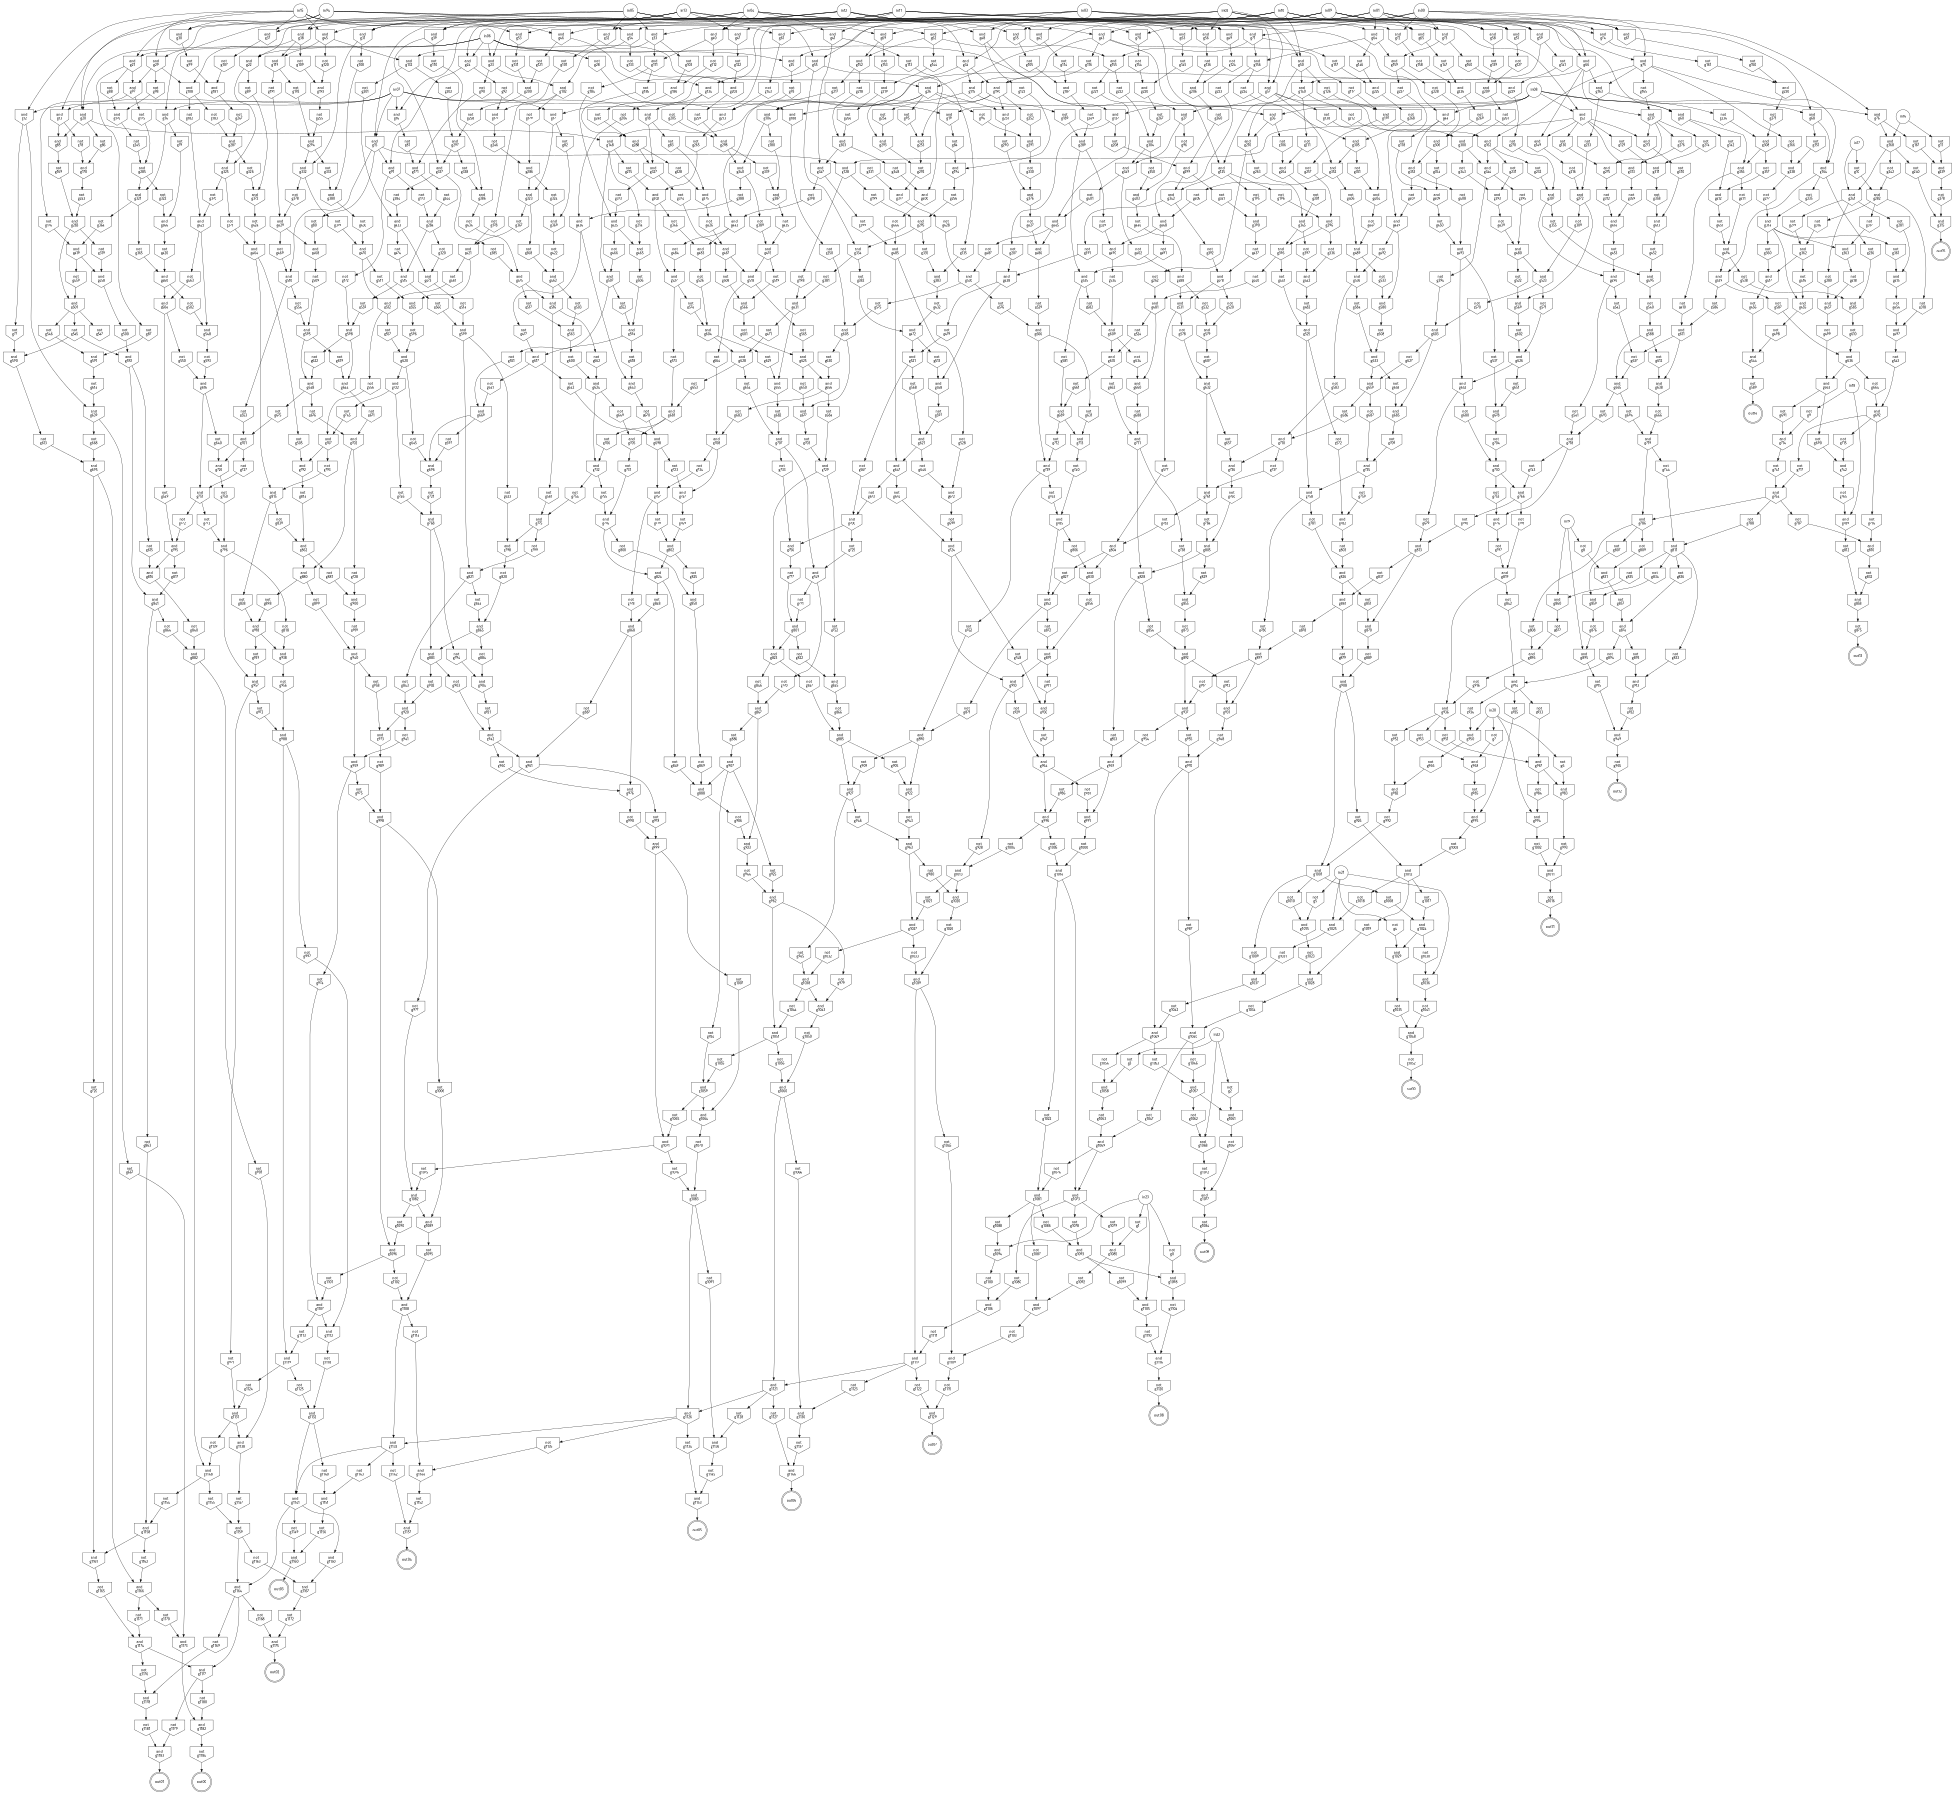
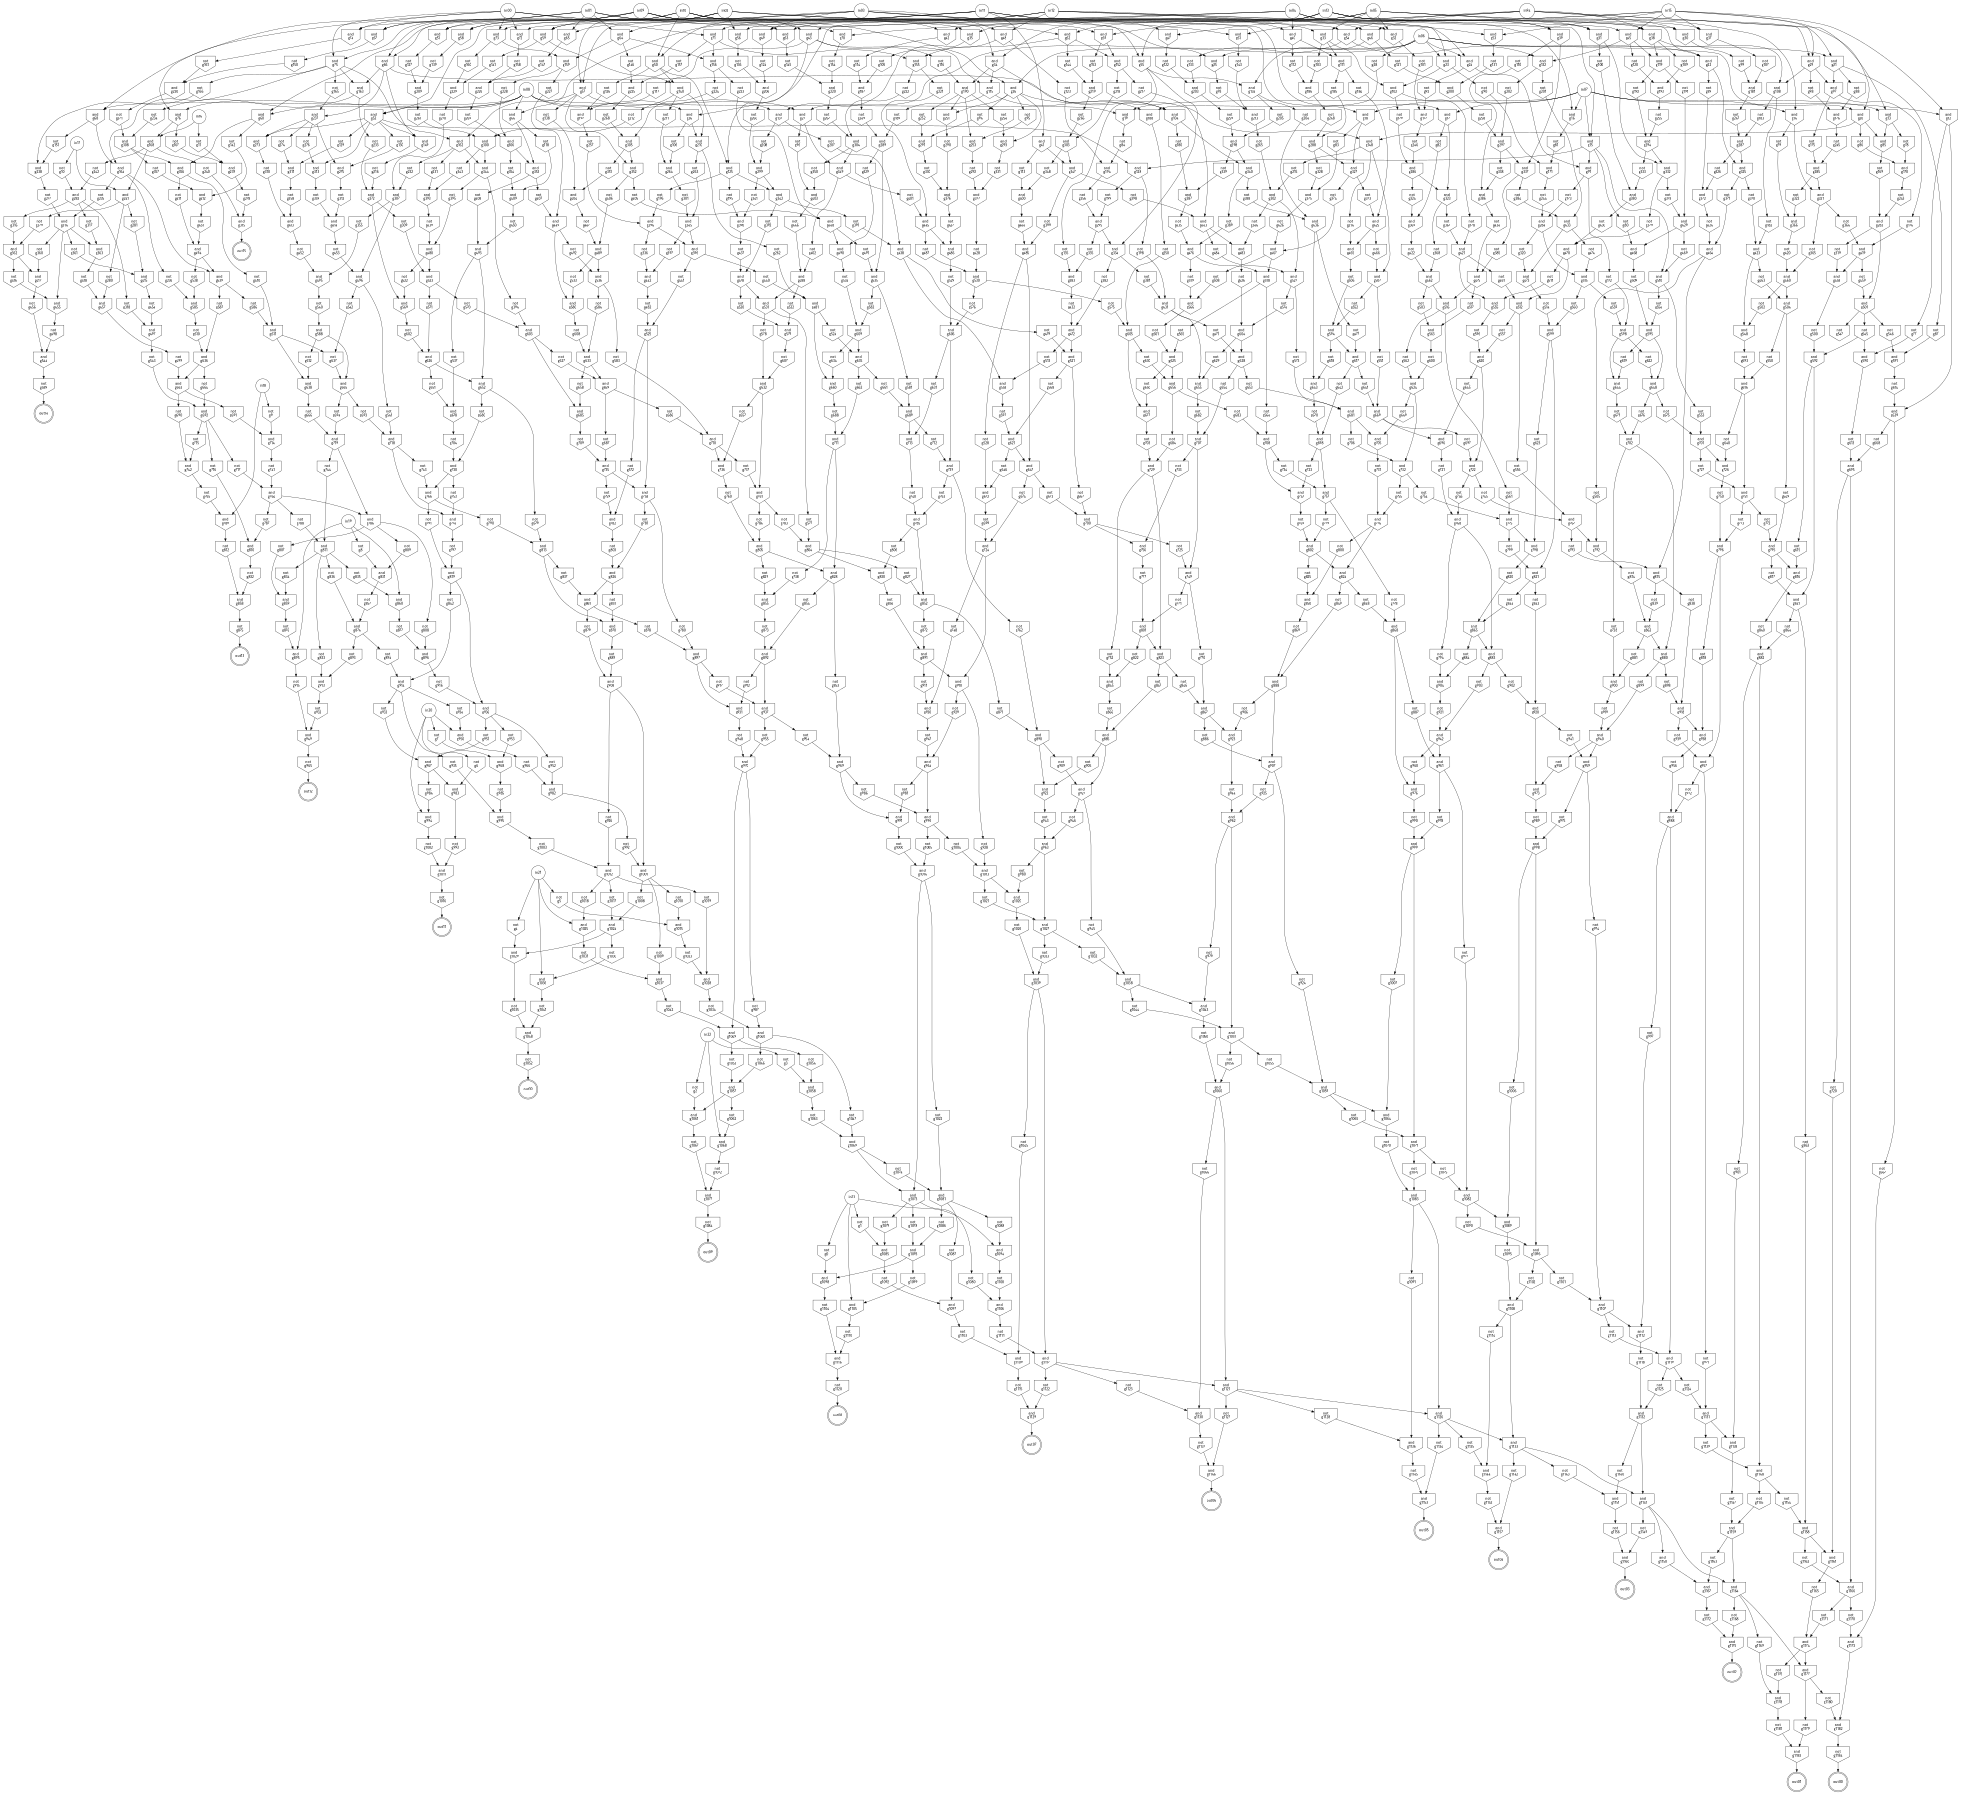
(776, 15) -> none
(899, 155) -> (1001, 156)
(441, 453) -> (1469, 454)
(717, 776) -> (1274, 723)
